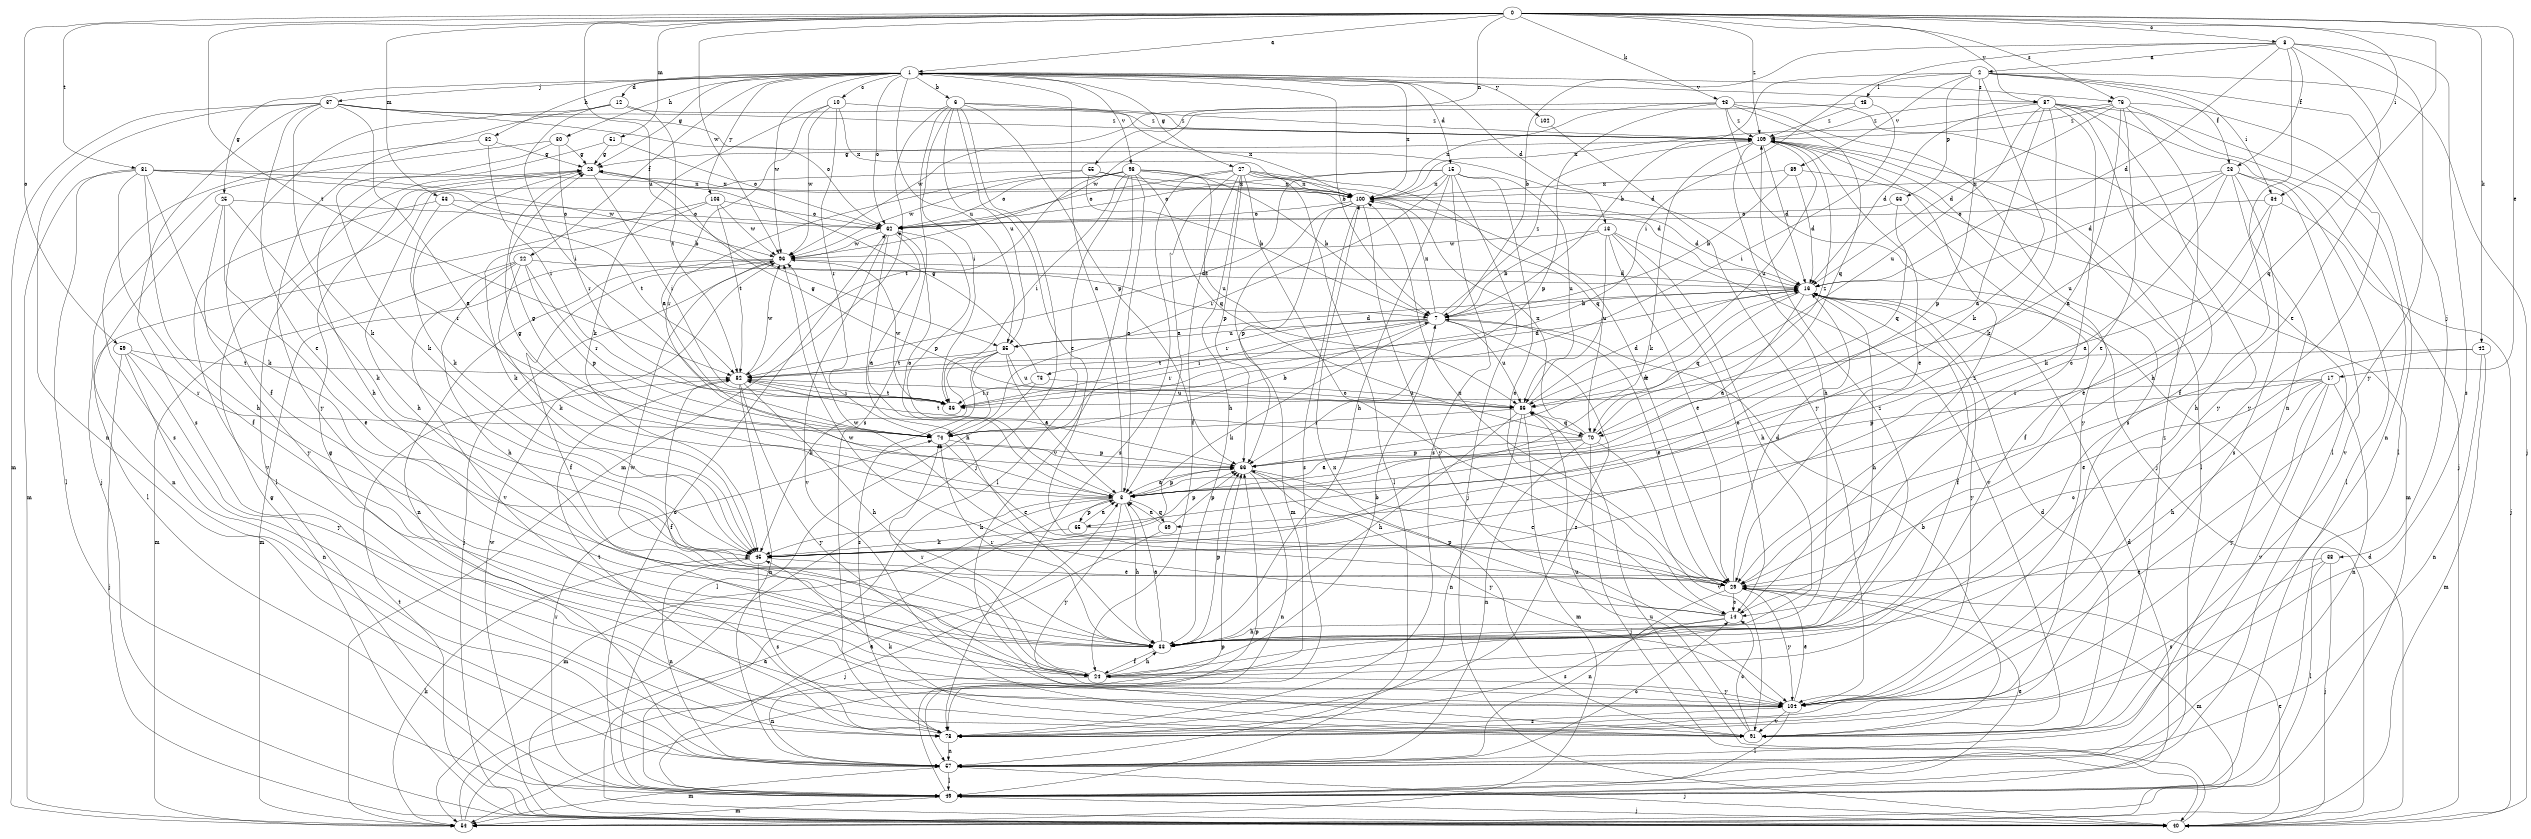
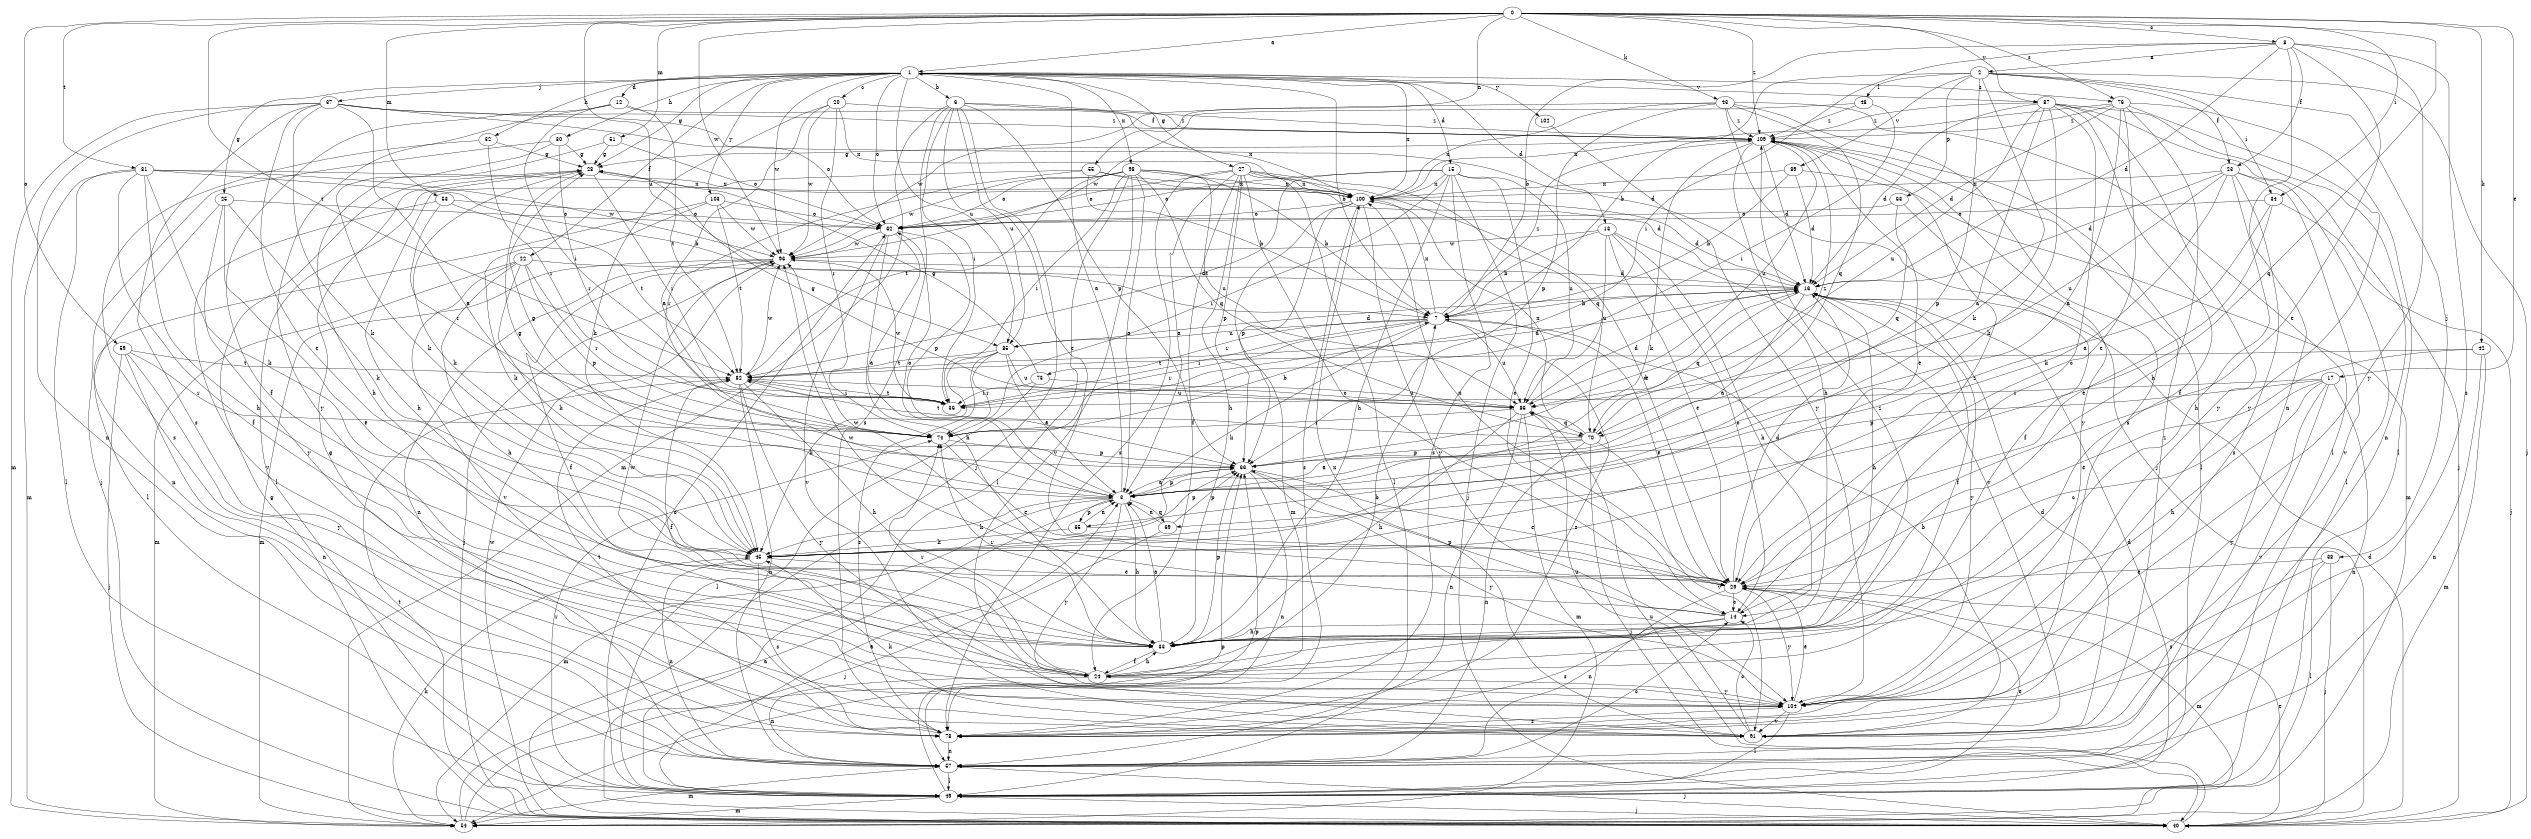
(837, 103) -> (837, 103)
(1124, 121) -> (1124, 121)
(1153, 121) -> (1153, 121)
